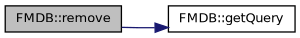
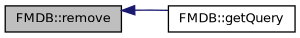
(138, 28) -> (152, 10)
